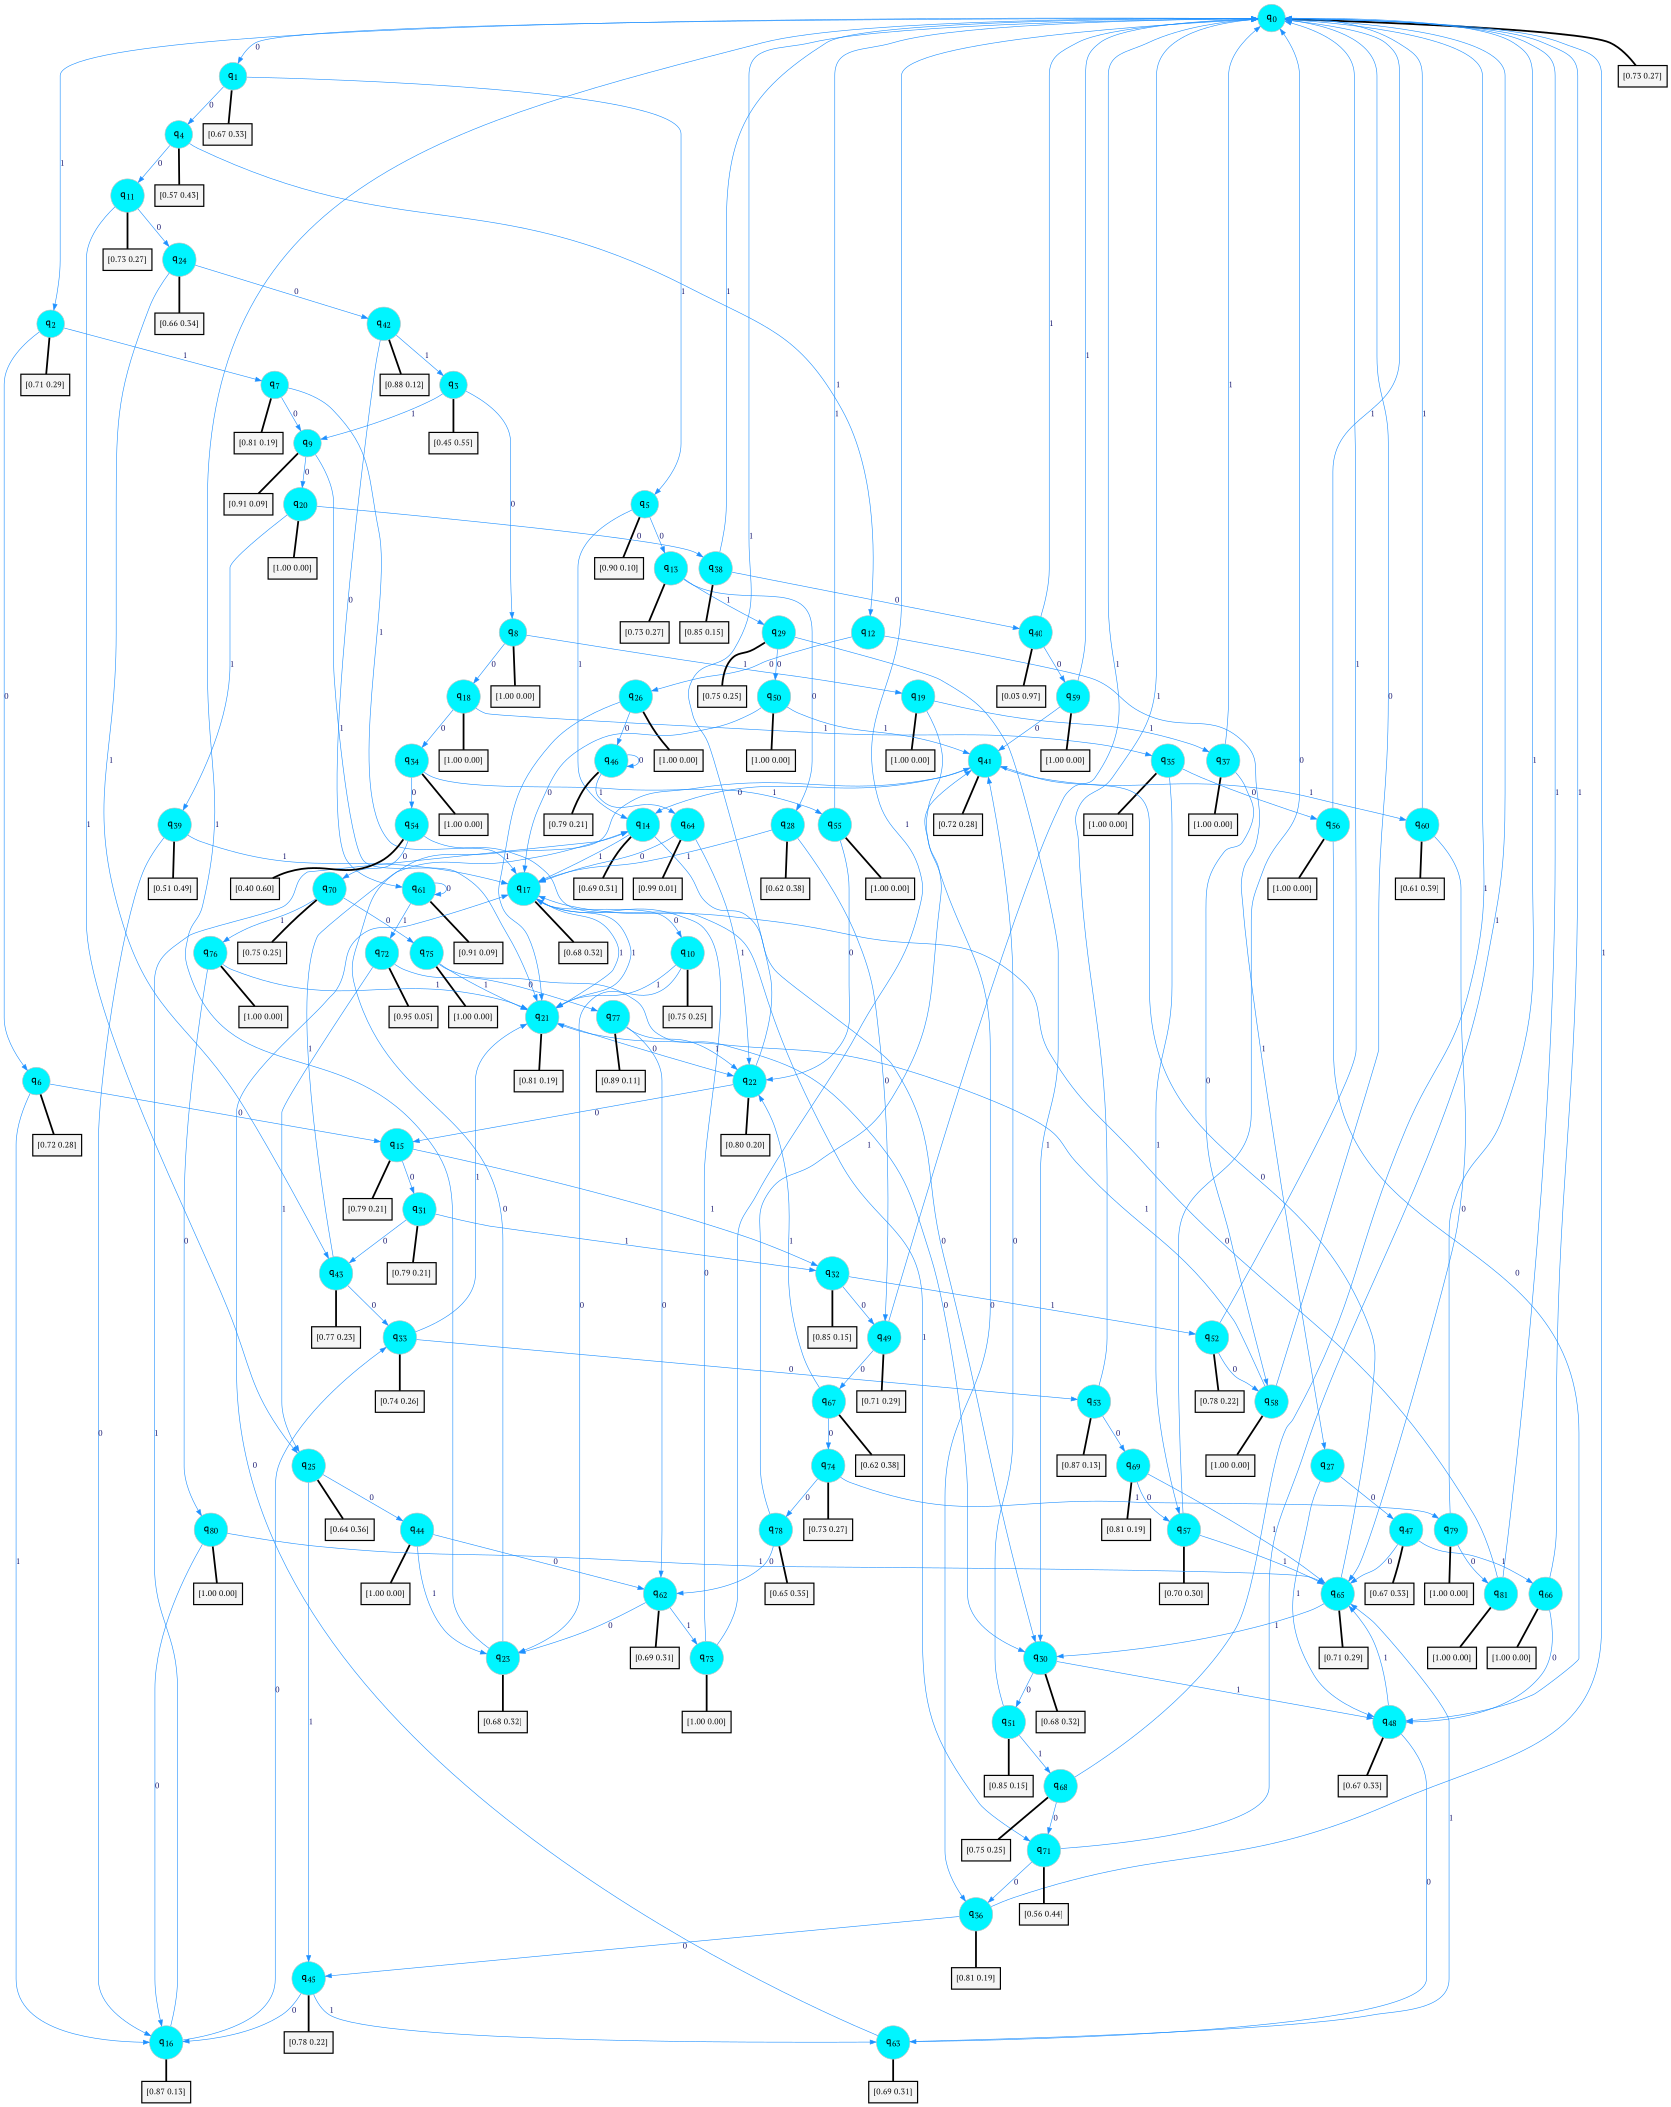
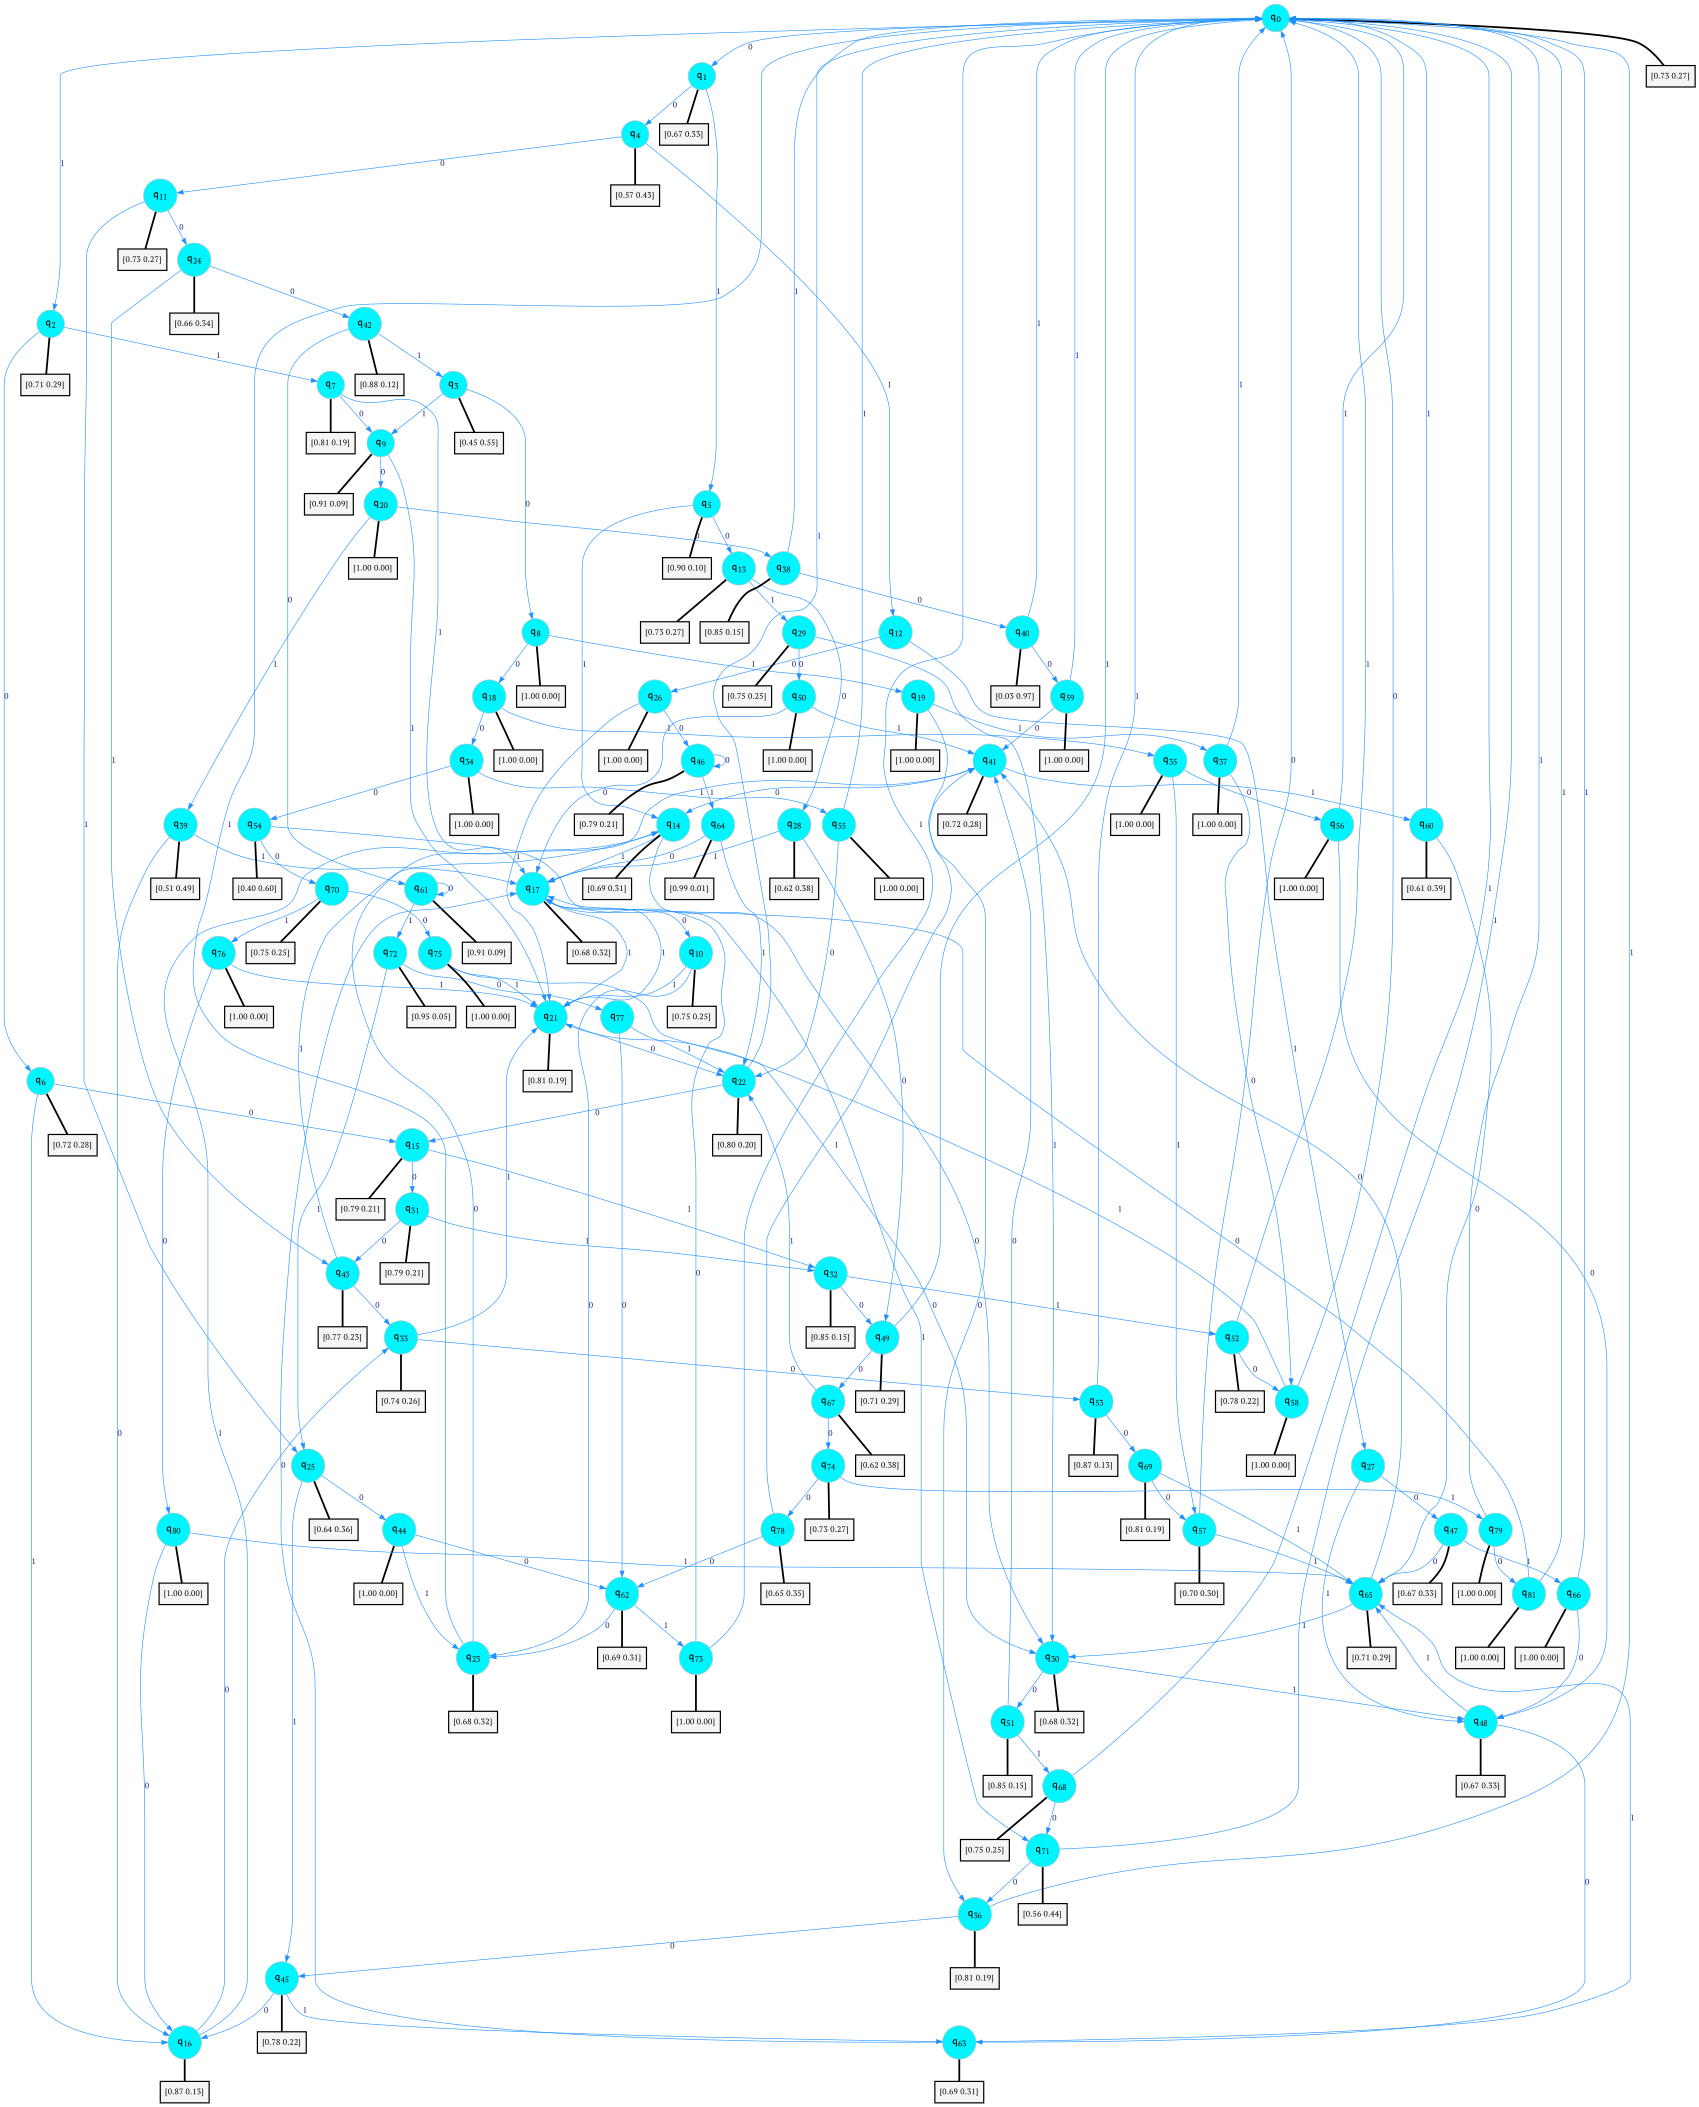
(621, 1081) -> none
